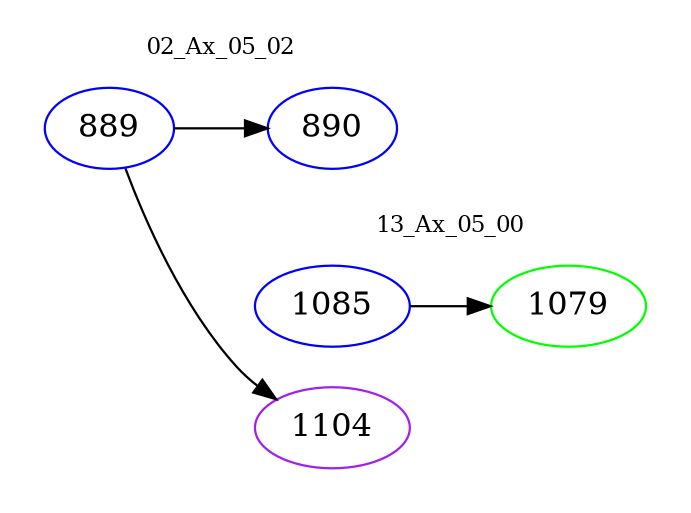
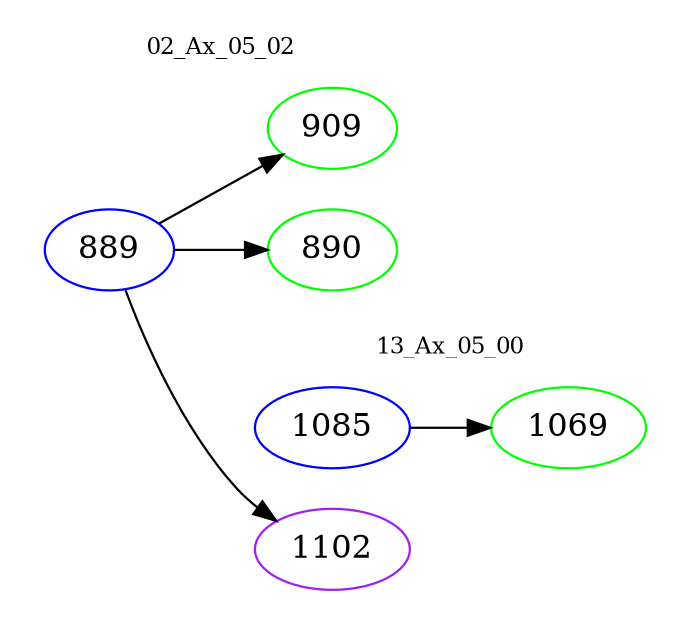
(332, 128) -> (332, 250)
none -> (332, 128)
(569, 306) -> (569, 428)
(332, 428) -> (332, 549)
